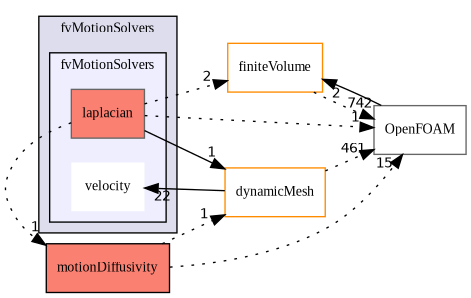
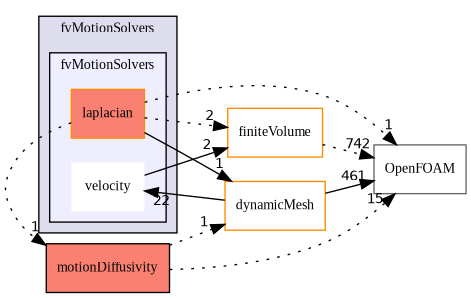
(359, 95) -> (179, 164)
(108, 114) -> (108, 114)
(343, 163) -> (343, 189)
